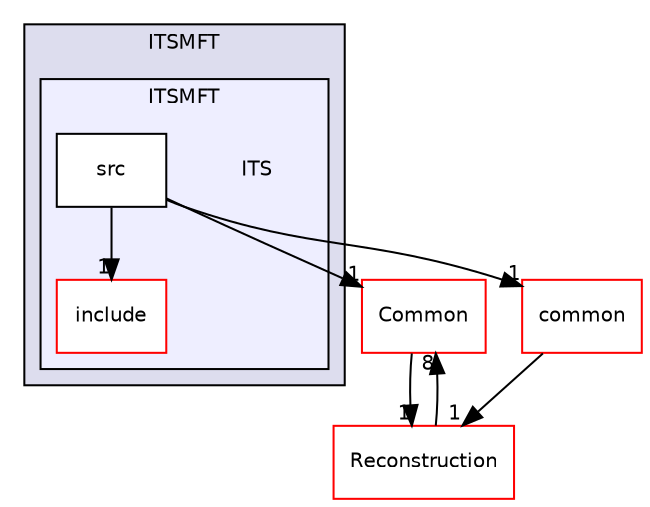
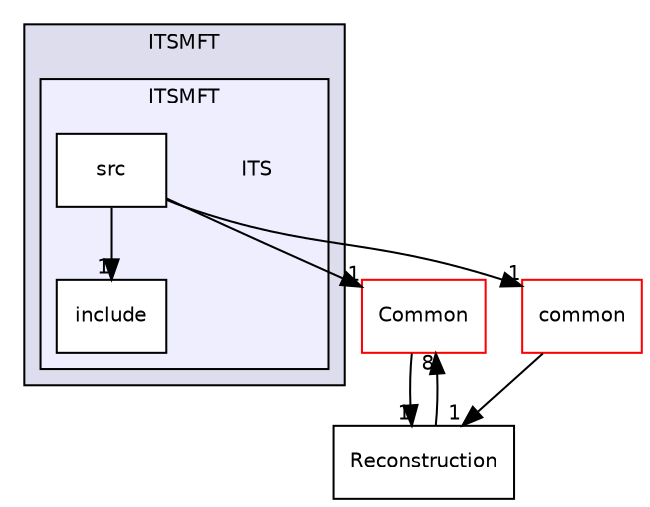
(112, 316) -> (112, 316)
(424, 462) -> (424, 462)
